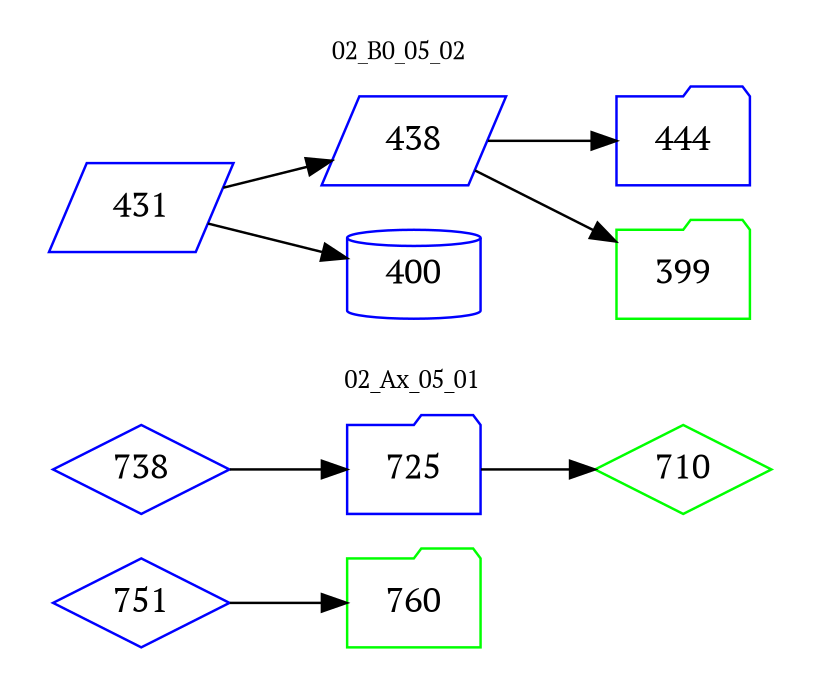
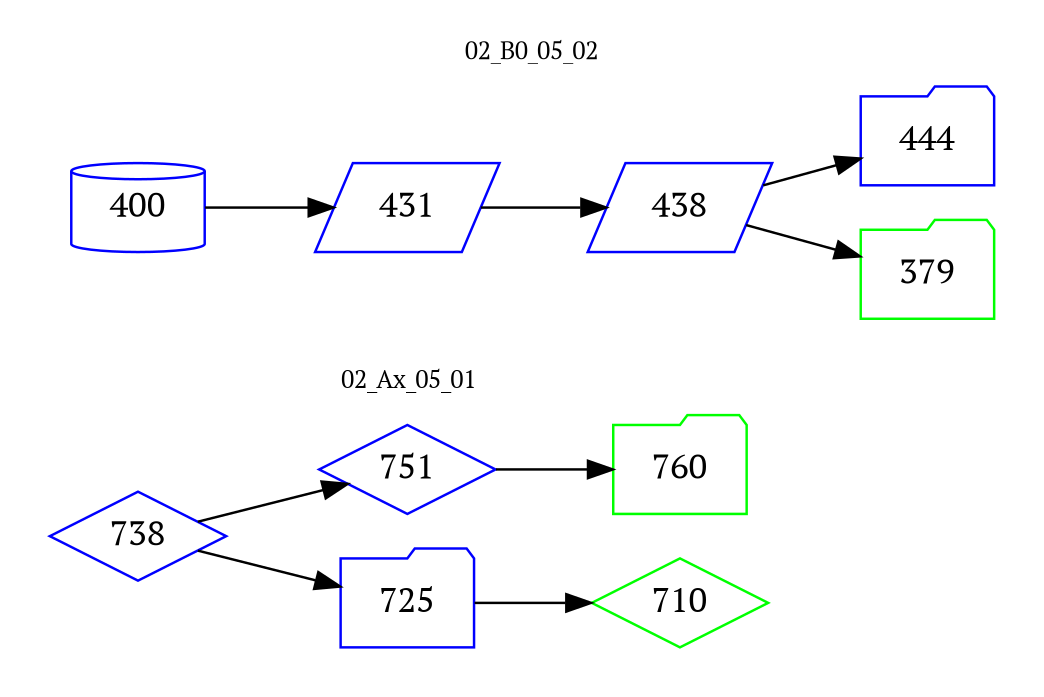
(265, 238) -> (257, 208)
(683, 274) -> (927, 274)
none -> (261, 506)
